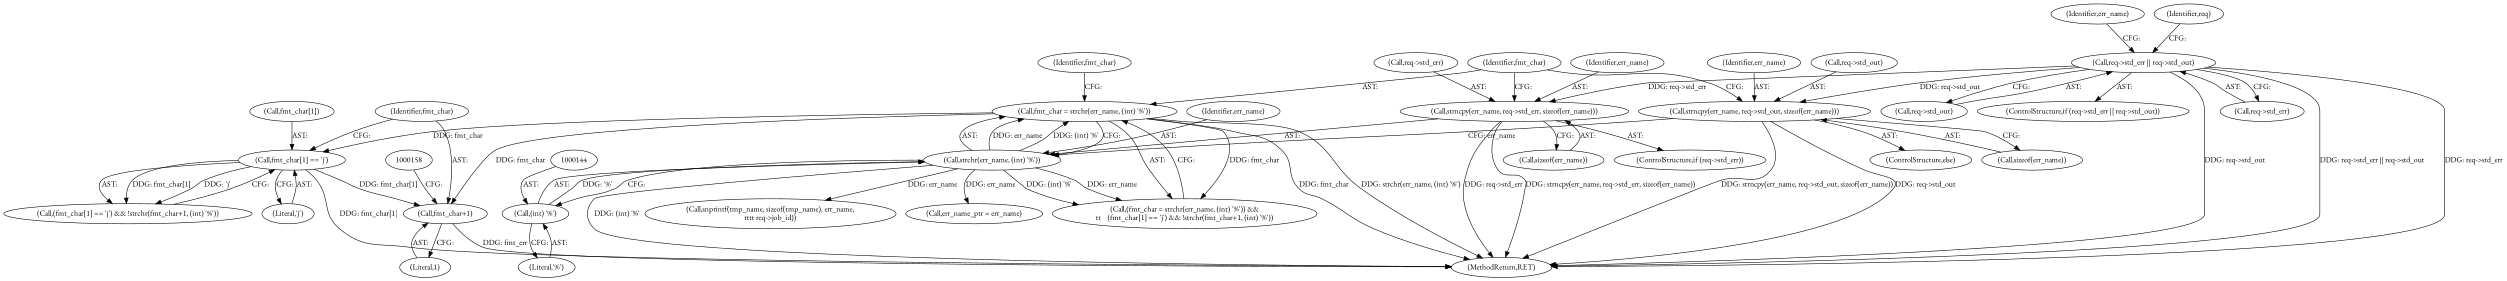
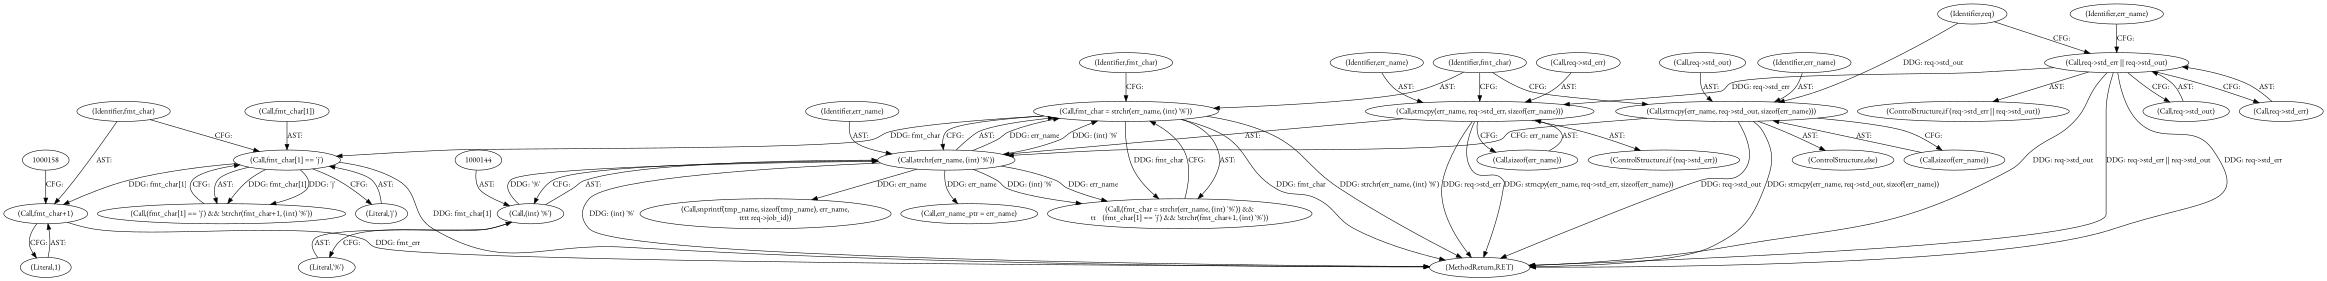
(1942, 80) -> (1874, 68)
(712, 124) -> none
